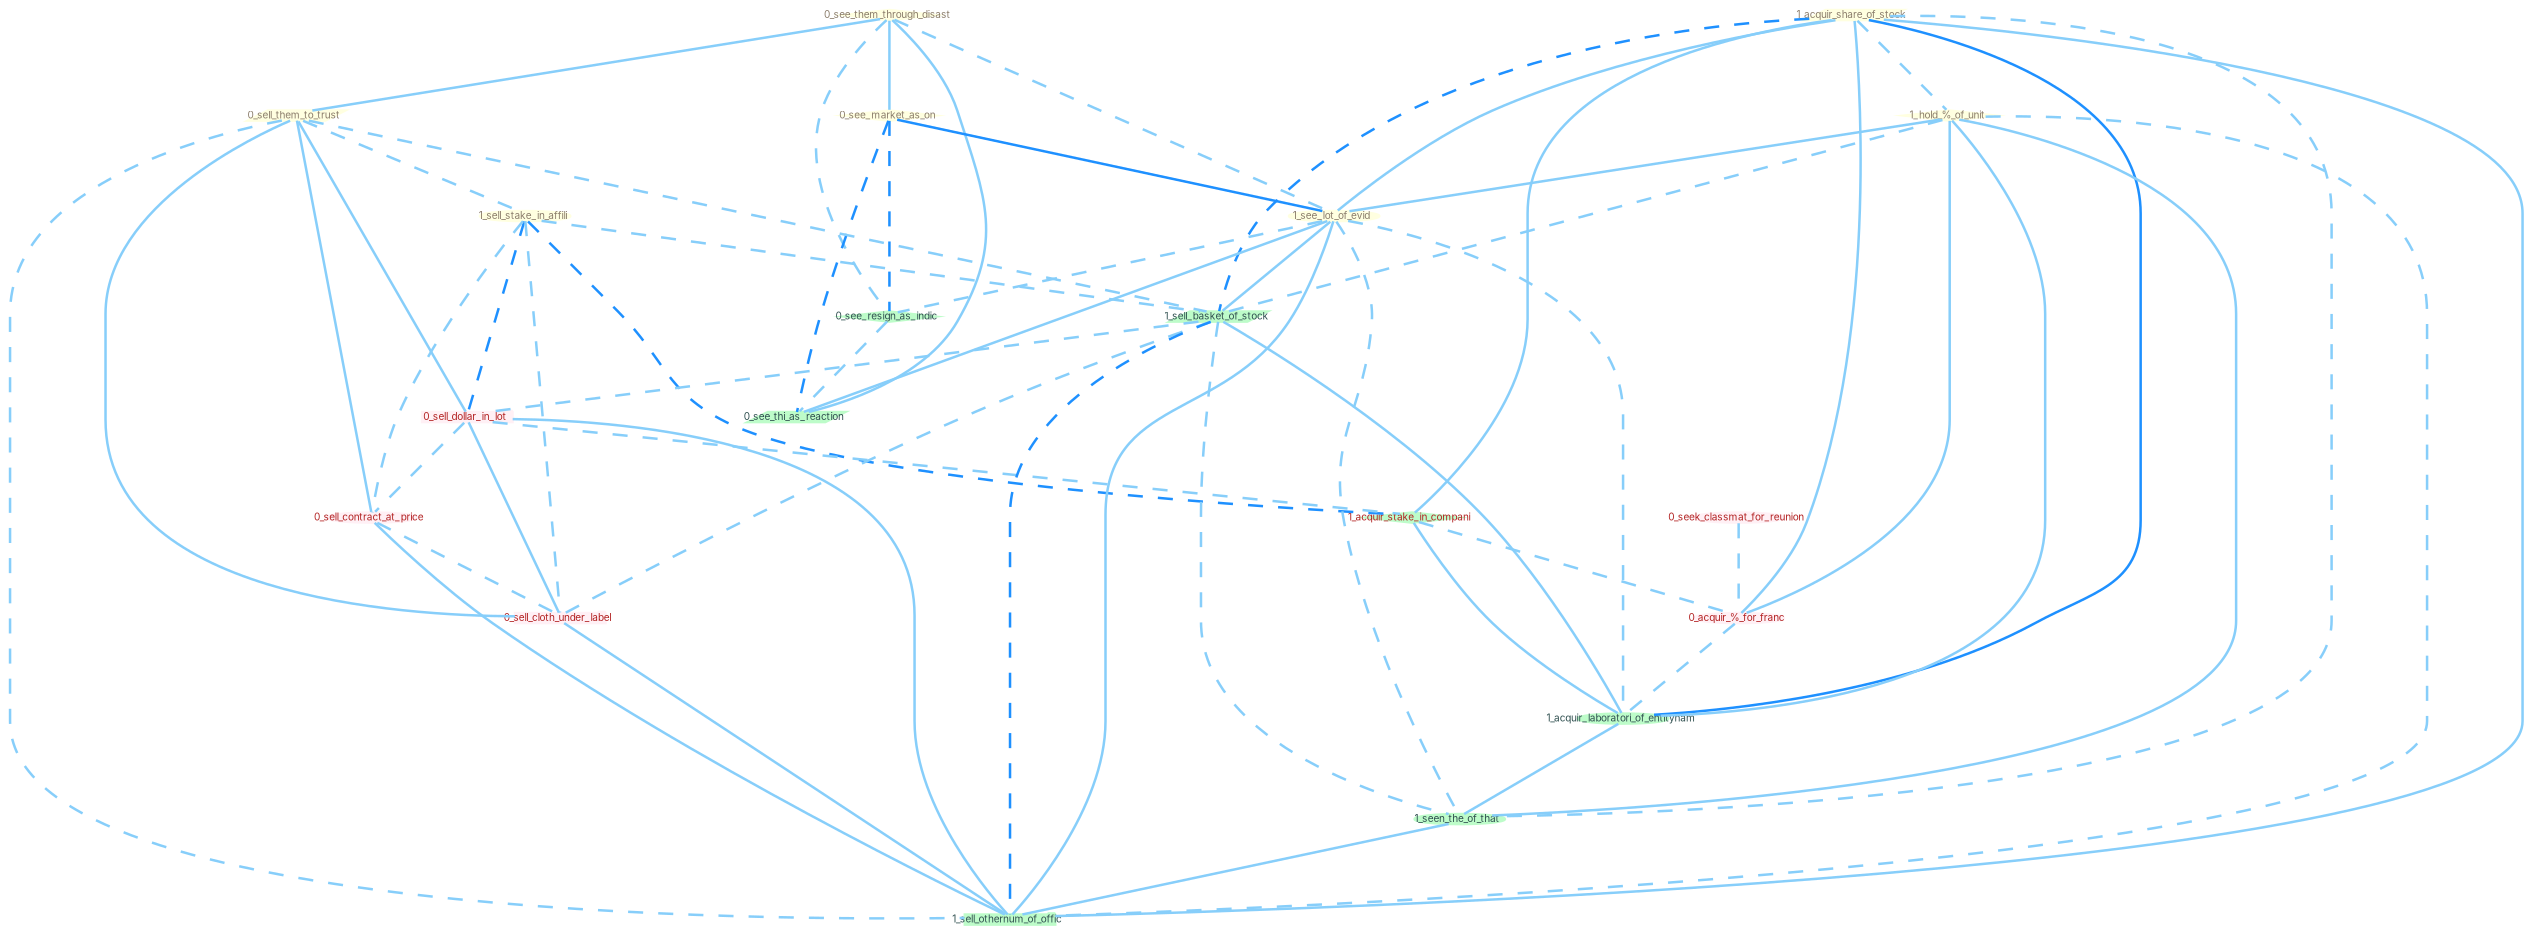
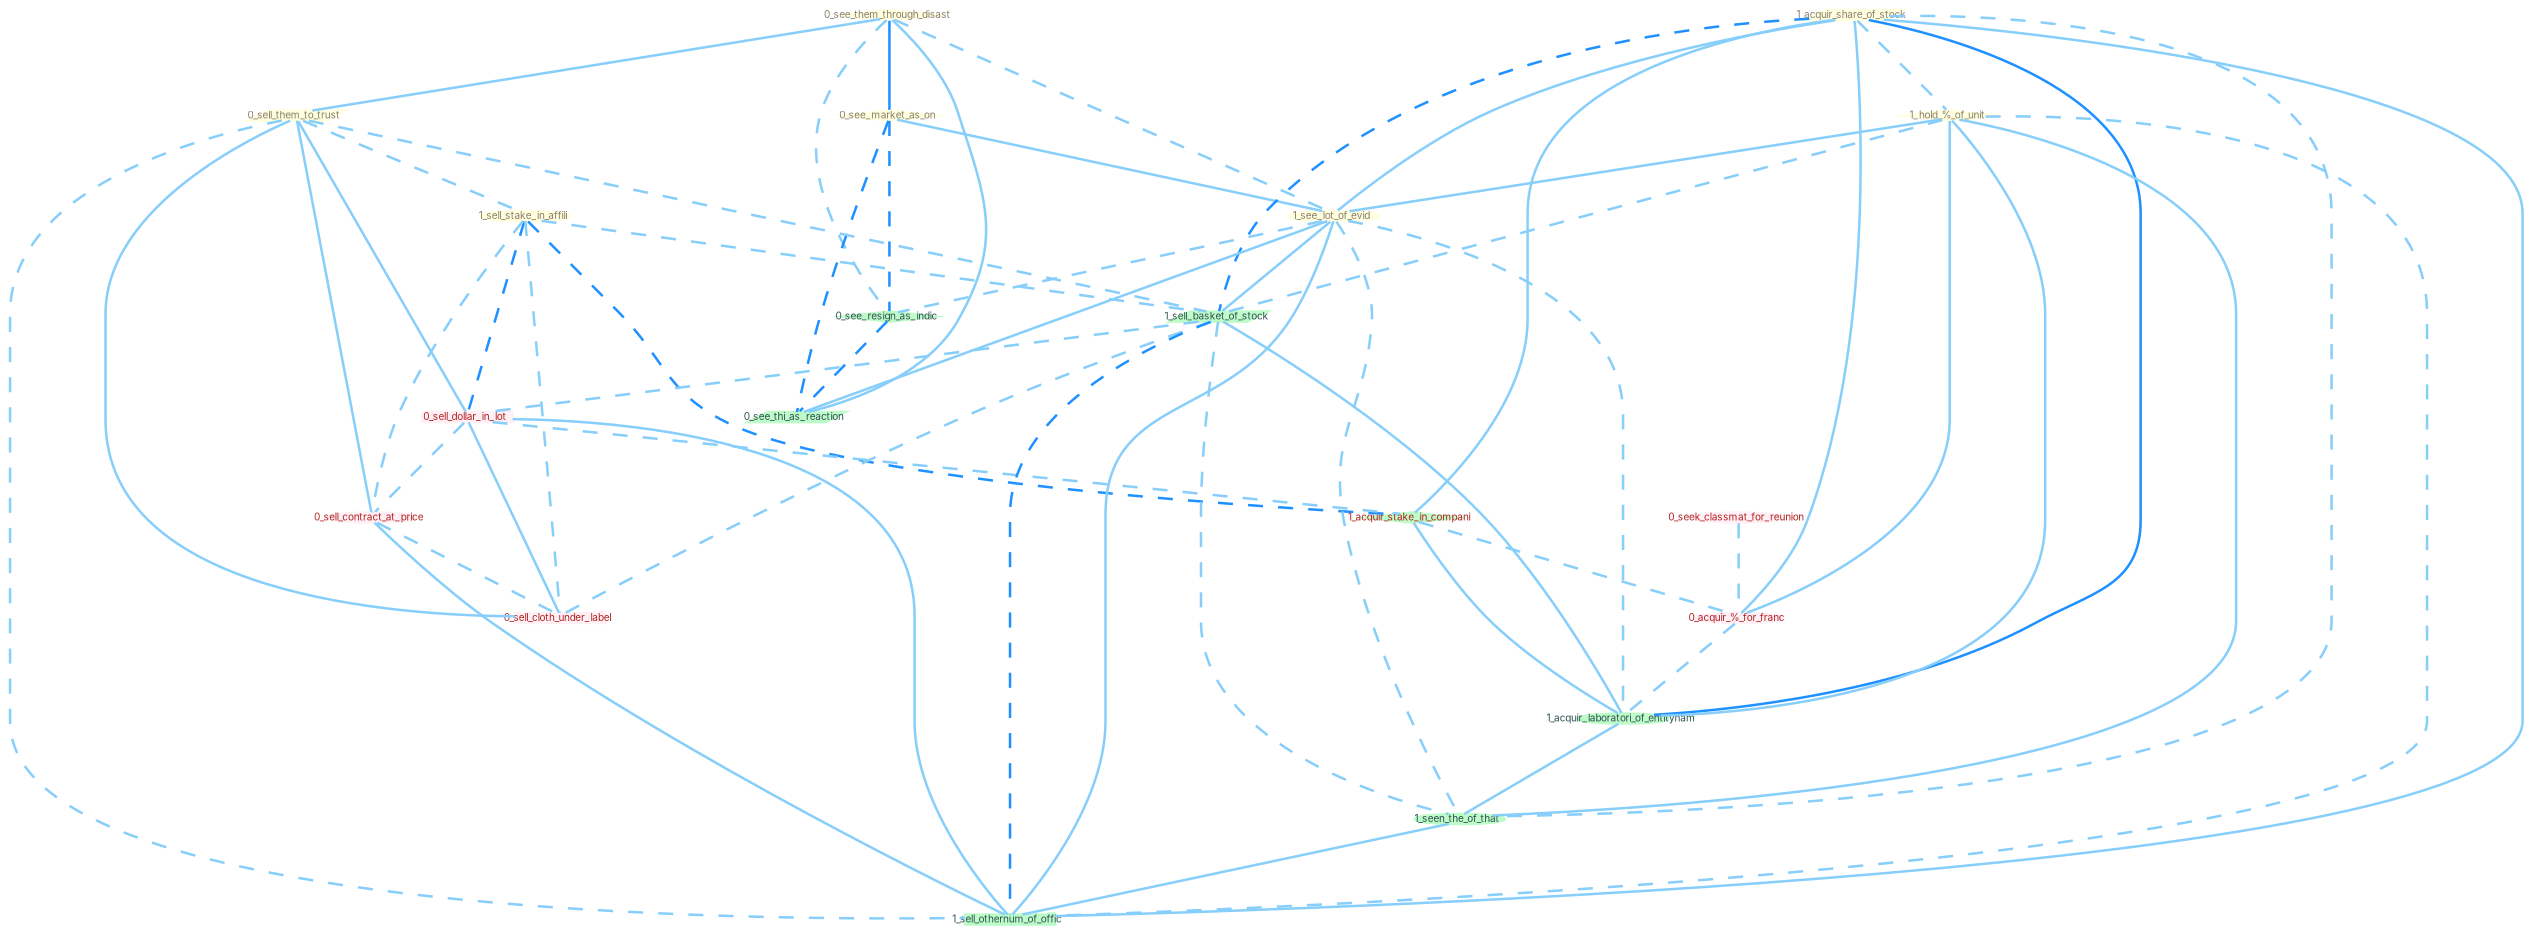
(889, 65) -> (889, 65)
(1110, 165) -> (1110, 165)
(861, 348) -> (861, 348)
(785, 769) -> none
